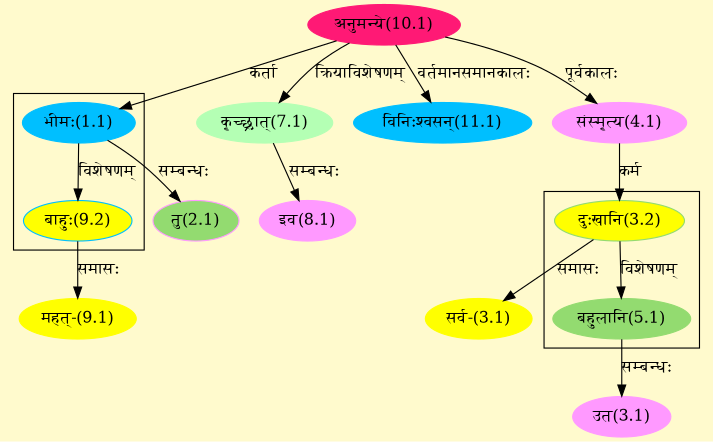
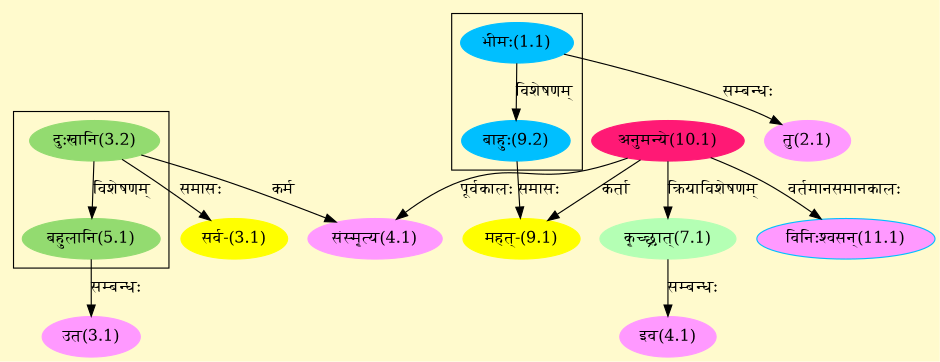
(234, 73) -> (599, 187)
(443, 123) -> (846, 239)
(620, 166) -> (234, 184)
(78, 221) -> (516, 141)
(196, 221) -> (808, 141)
(308, 221) -> (668, 337)
(620, 221) -> (95, 141)
